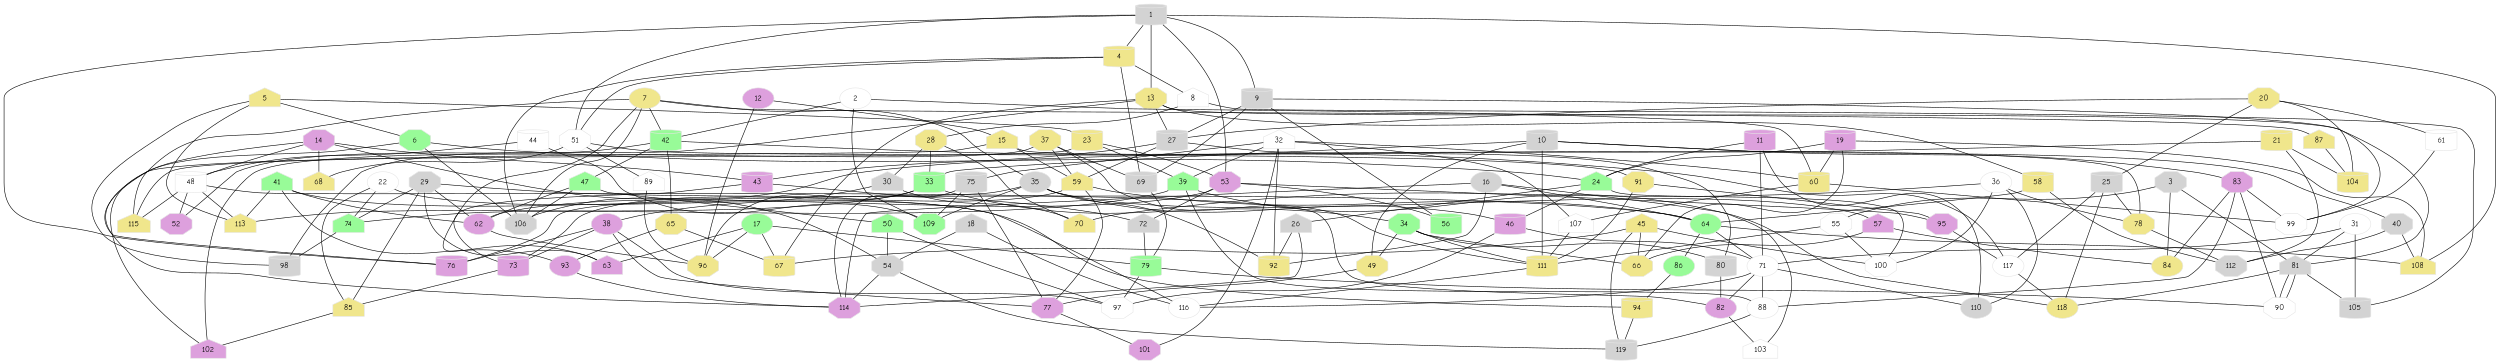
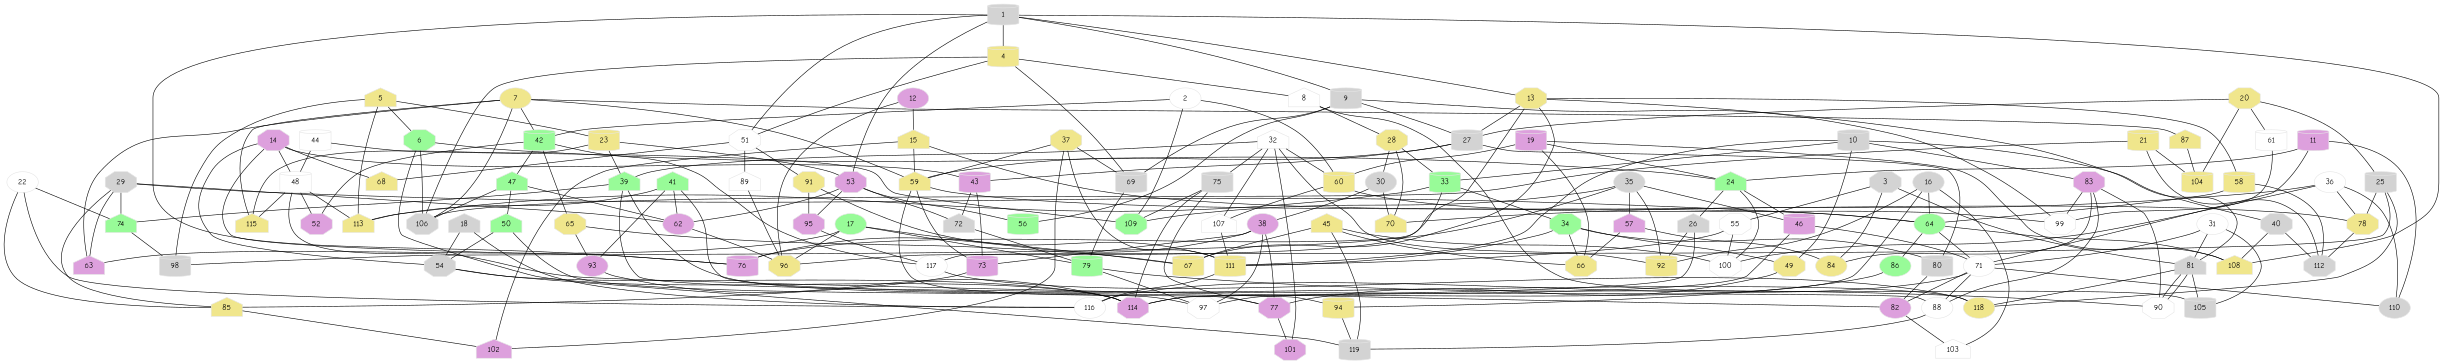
(849, 110) -> (740, 124)
(887, 182) -> (1381, 182)
